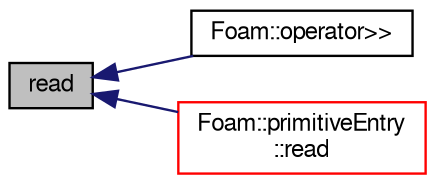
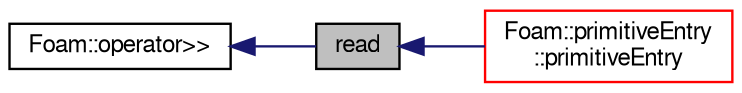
(155, 64) -> (285, 46)
(302, 138) -> (609, 46)
